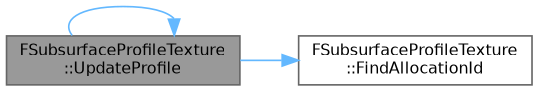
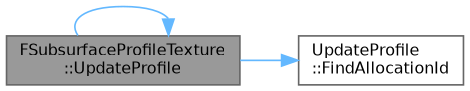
(415, 60) -> (381, 60)
